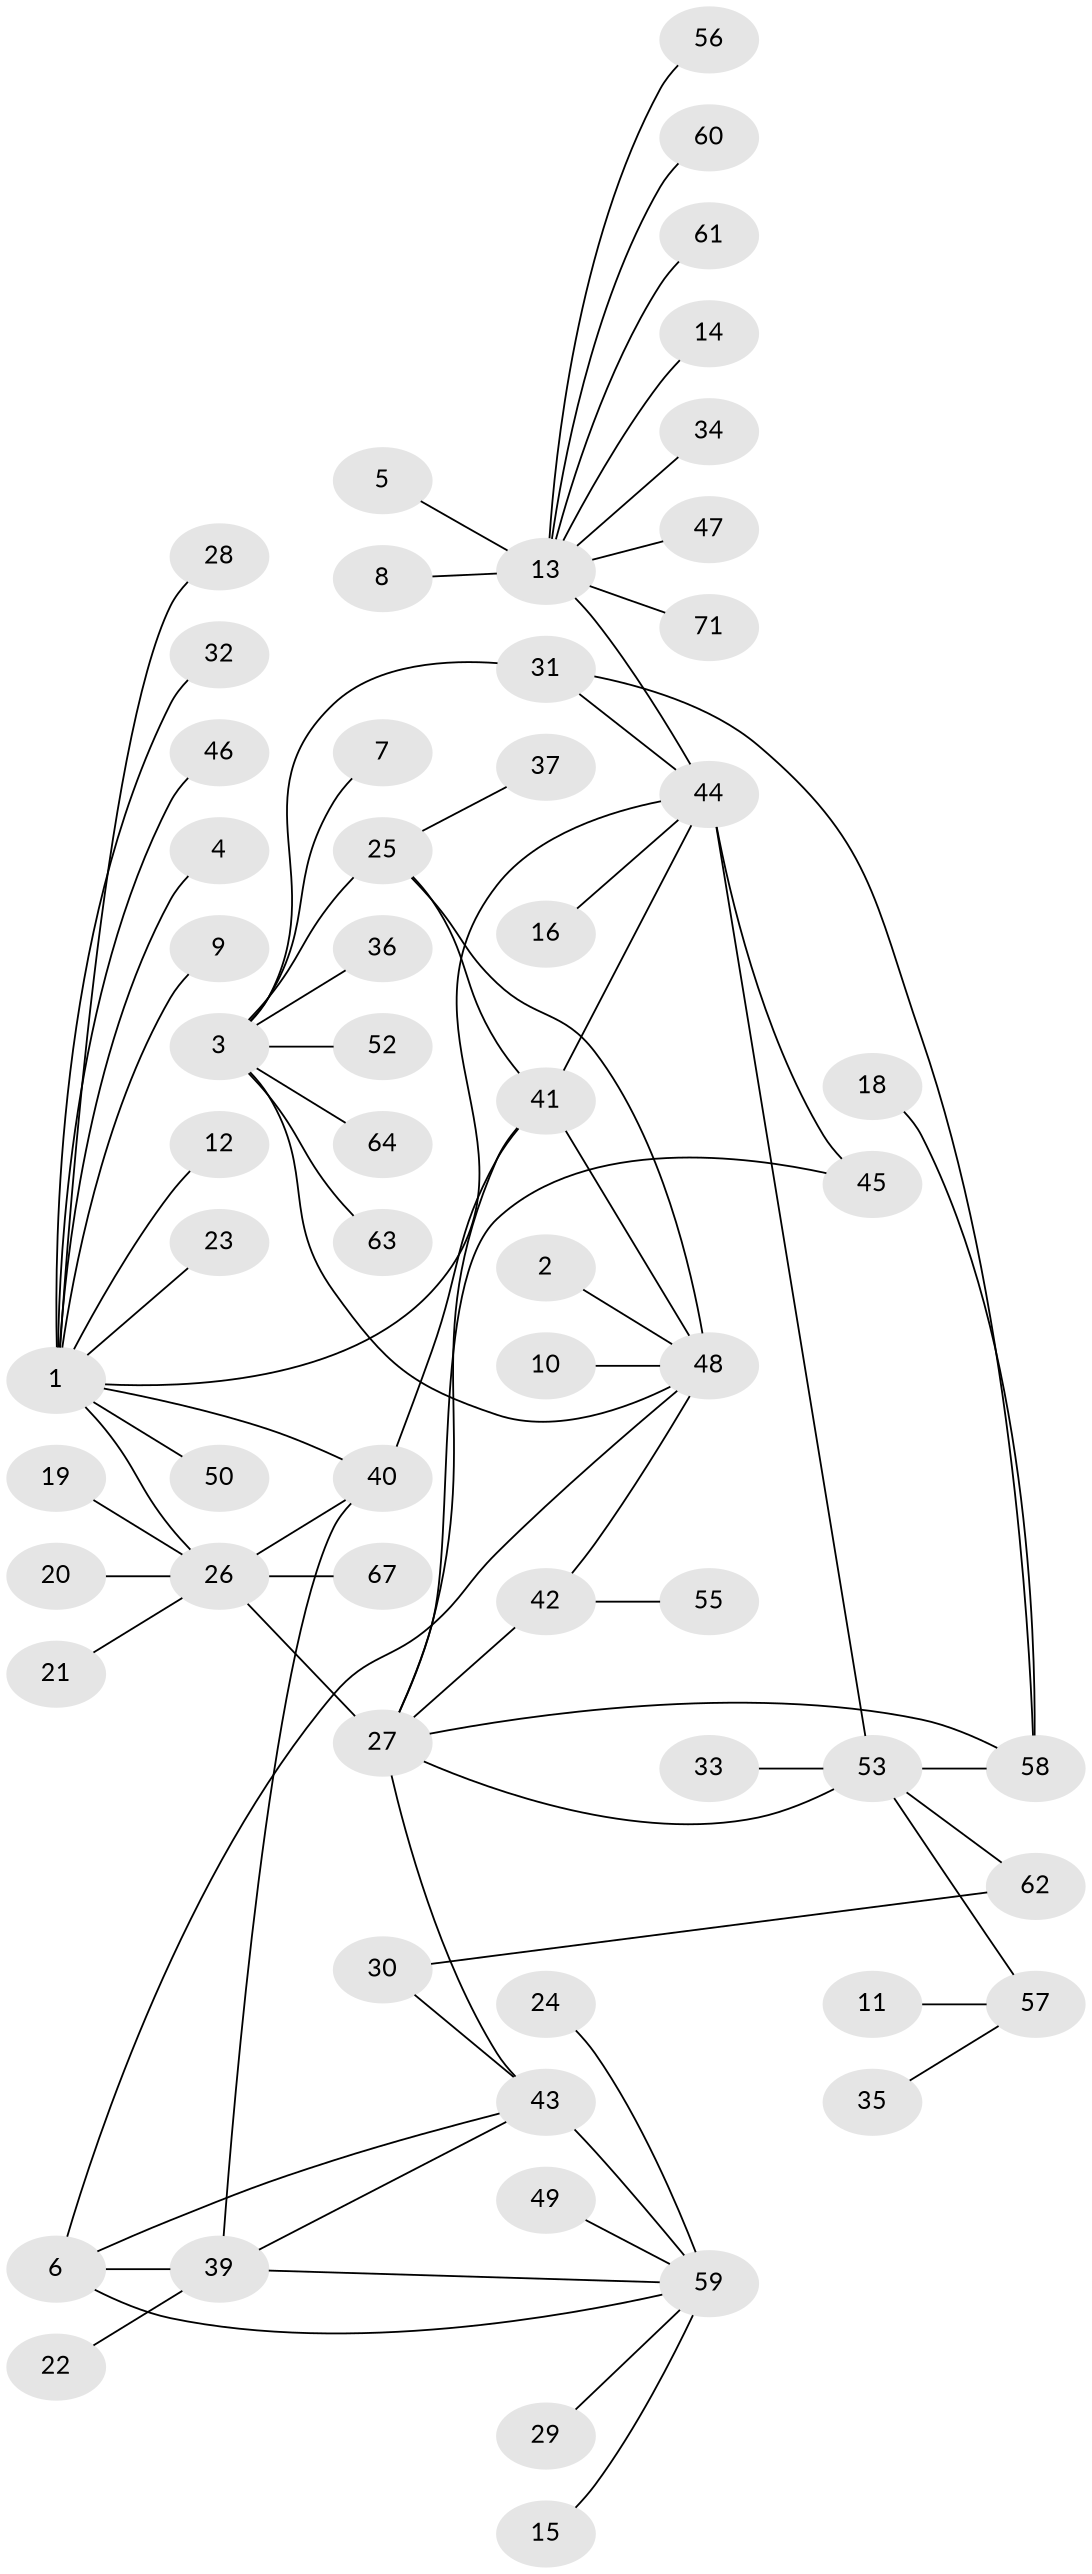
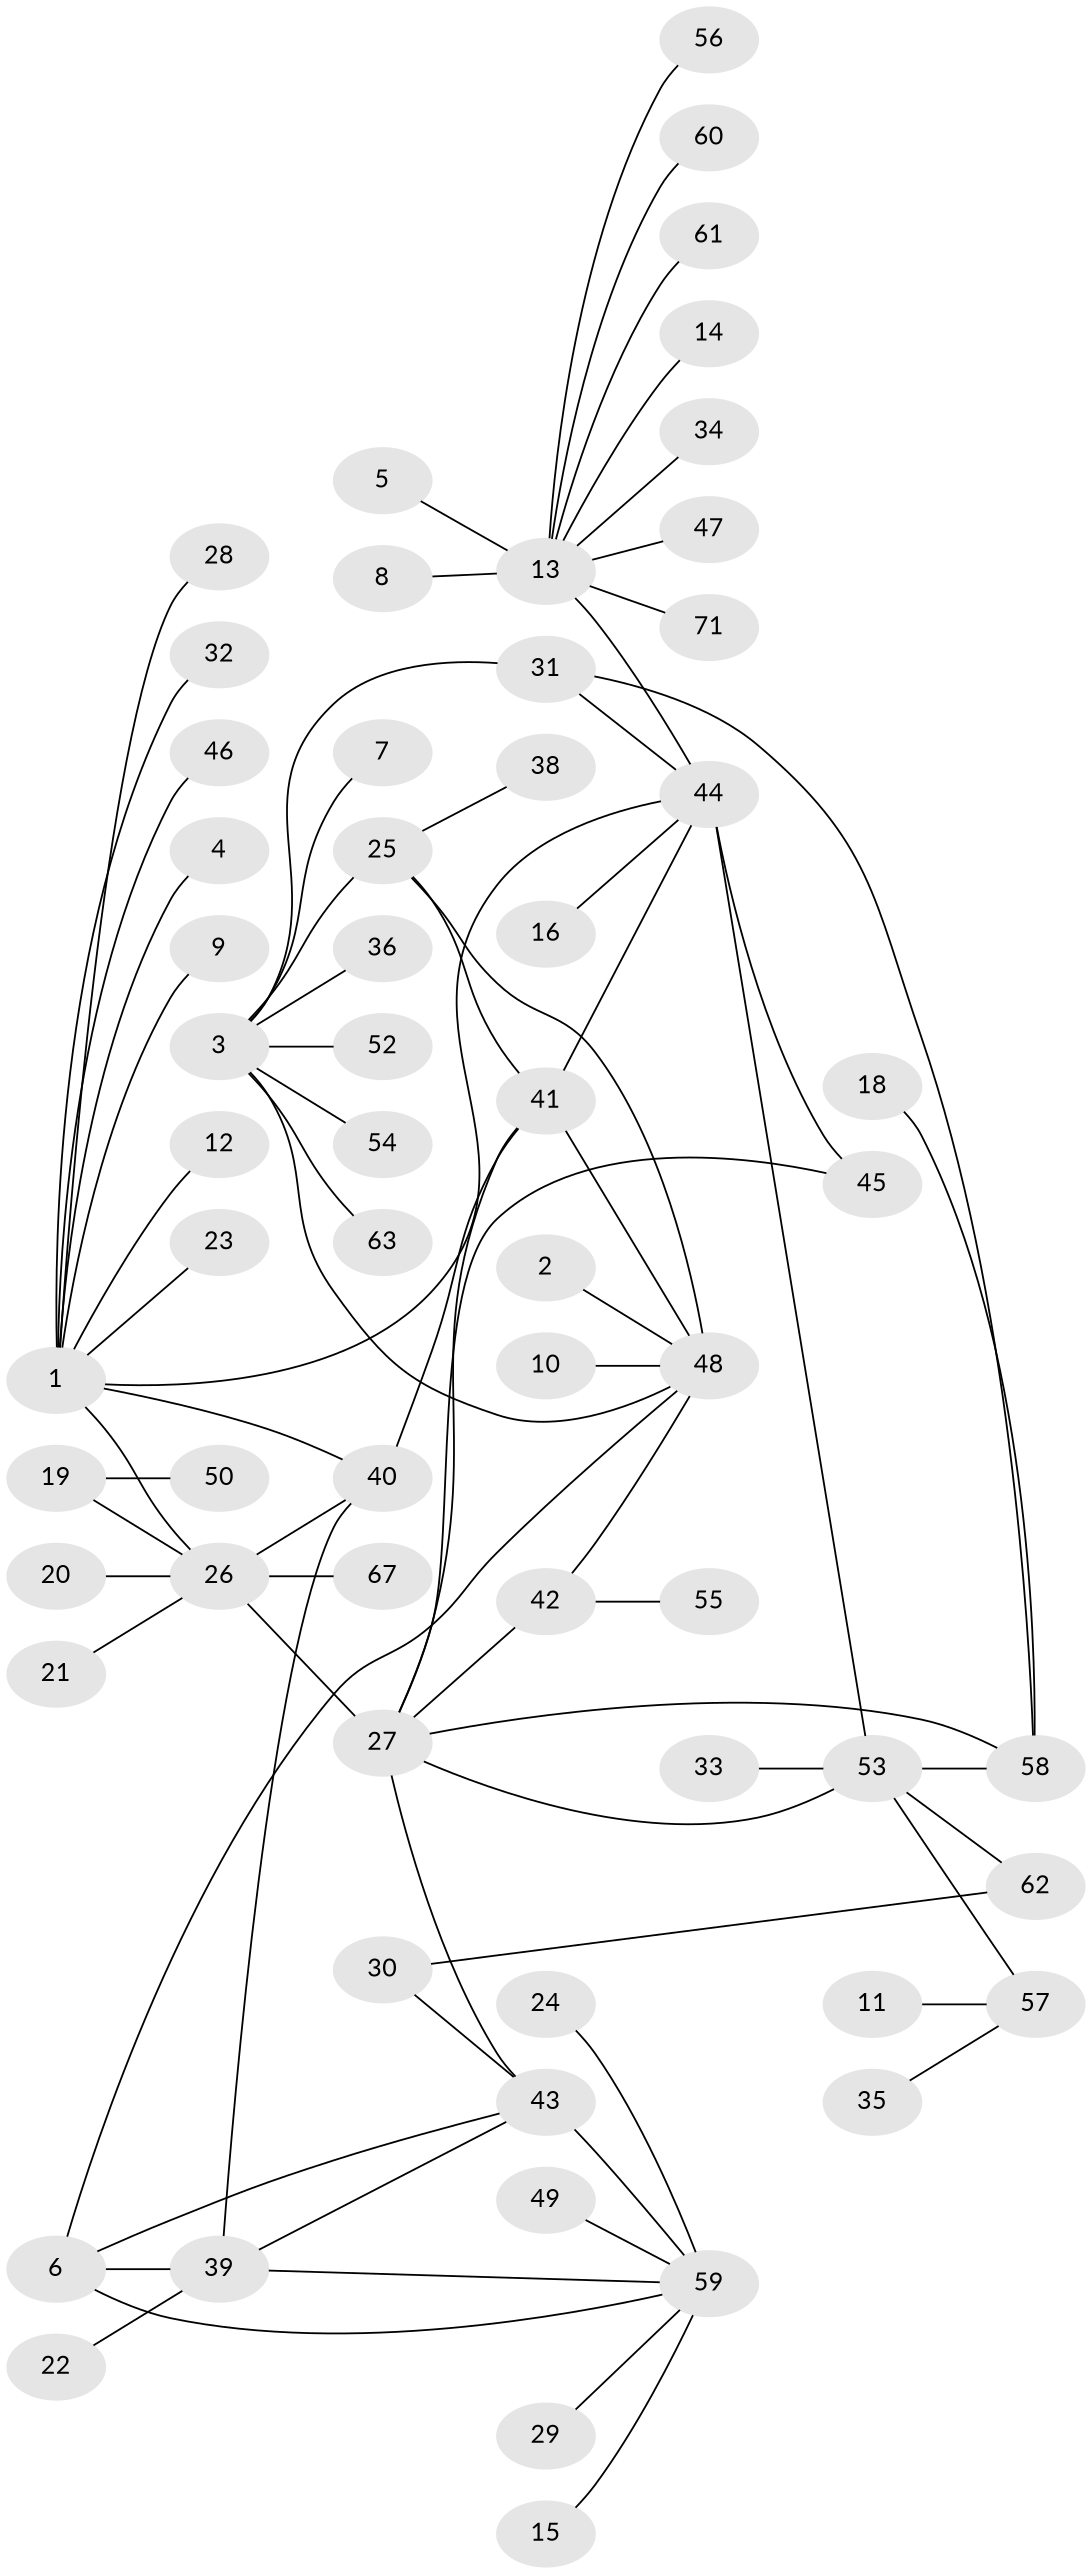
(546, 767) -> (546, 767)
(383, 1145) -> (383, 1145)
(138, 1429) -> (125, 1478)
